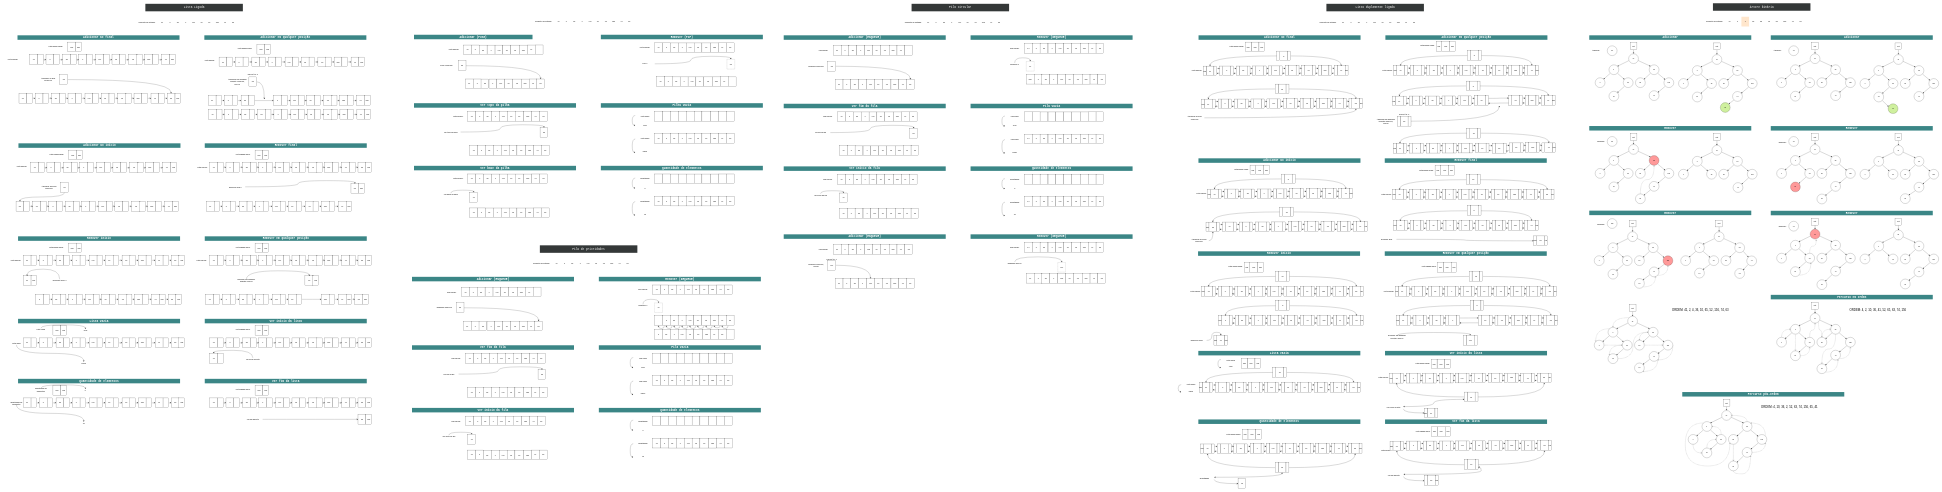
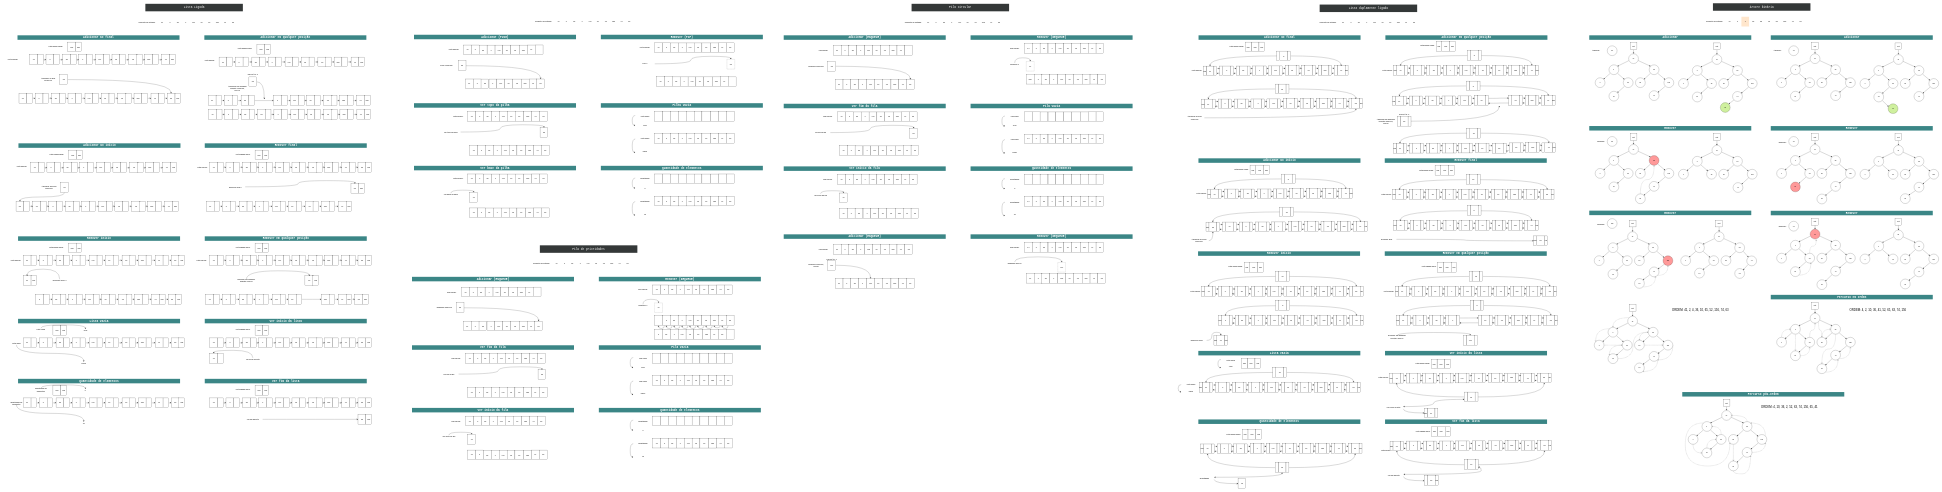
(1375, 7) -> (1368, 8)
(473, 37) -> (495, 37)
(237, 82) -> (237, 88)
